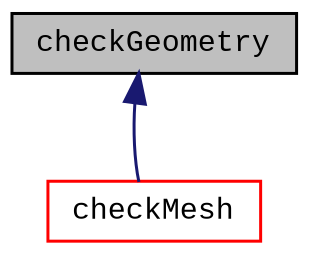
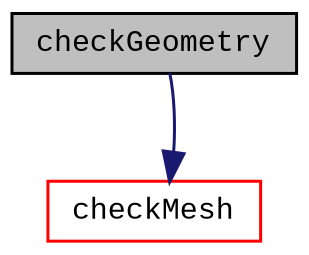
(134, 143) -> (174, 113)
